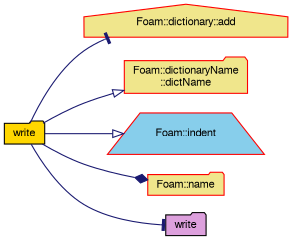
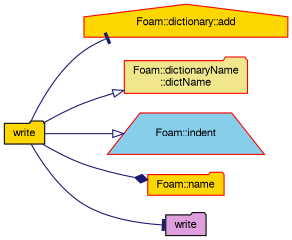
(186, 22) -> (186, 22)
(186, 185) -> (186, 185)
